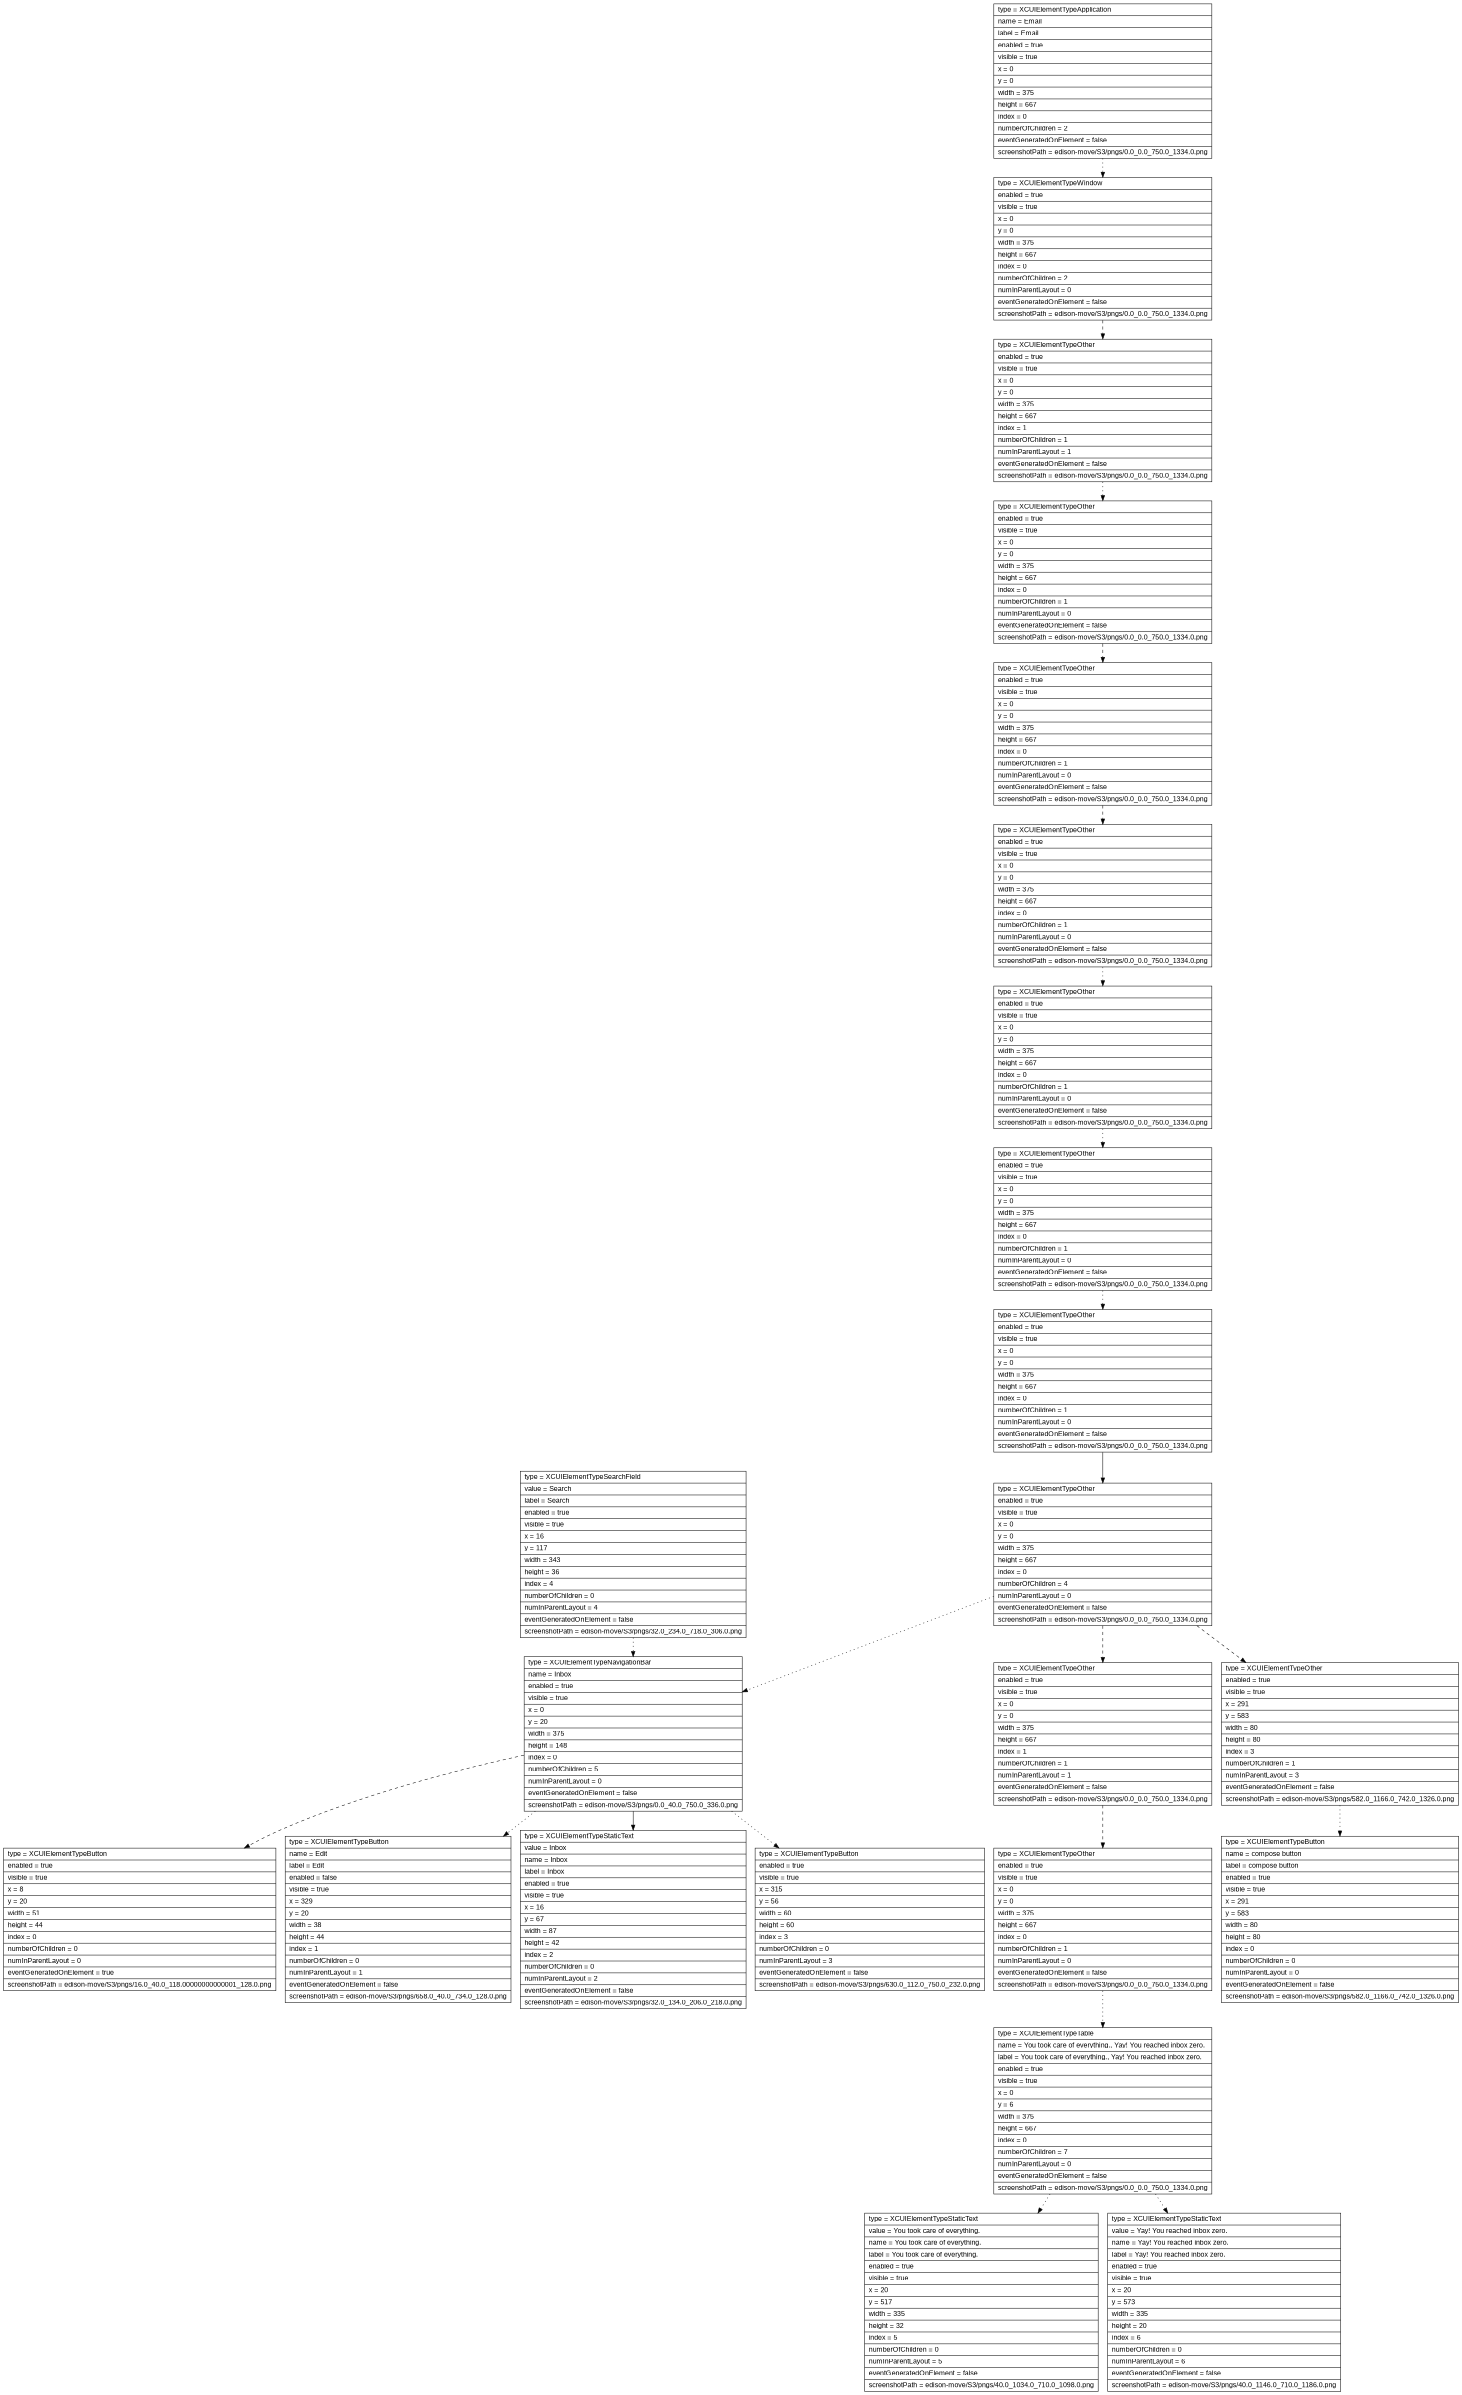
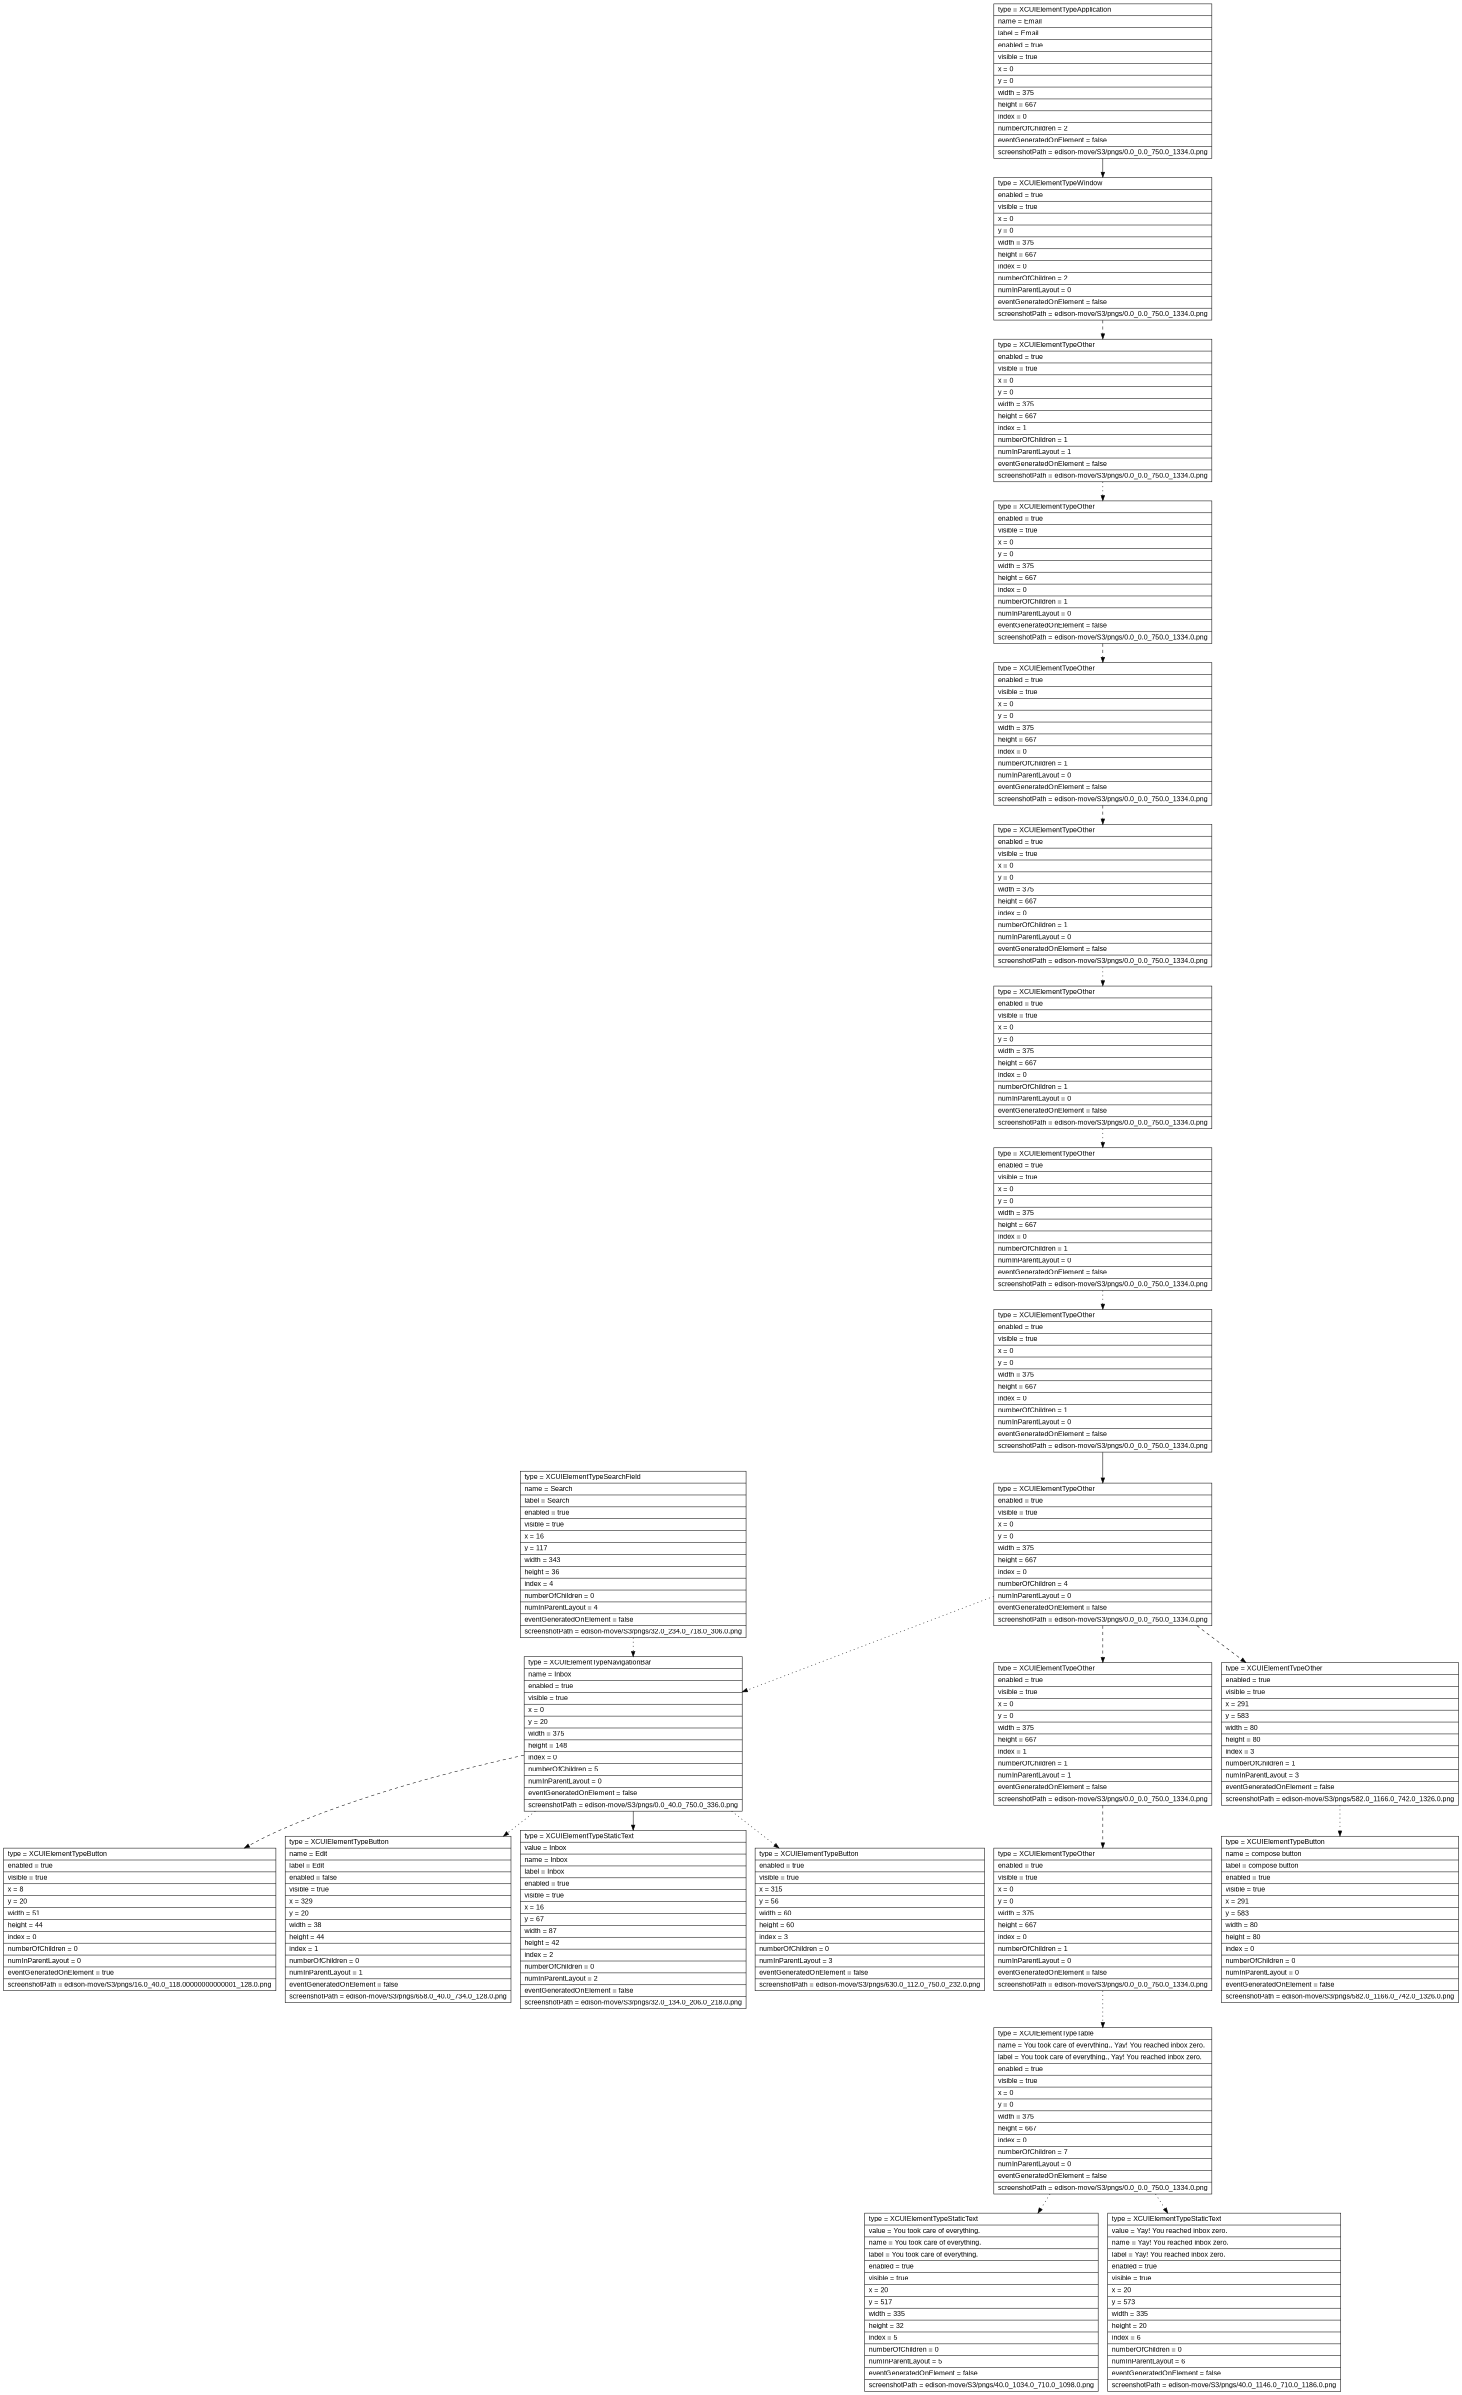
(1103, 165) -> (1103, 165)
(548, 1489) -> (549, 1489)
(1006, 2105) -> (1006, 2105)
